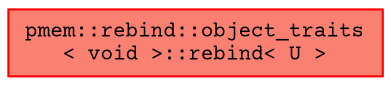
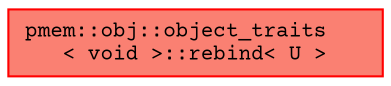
(196, 43) -> (196, 43)
